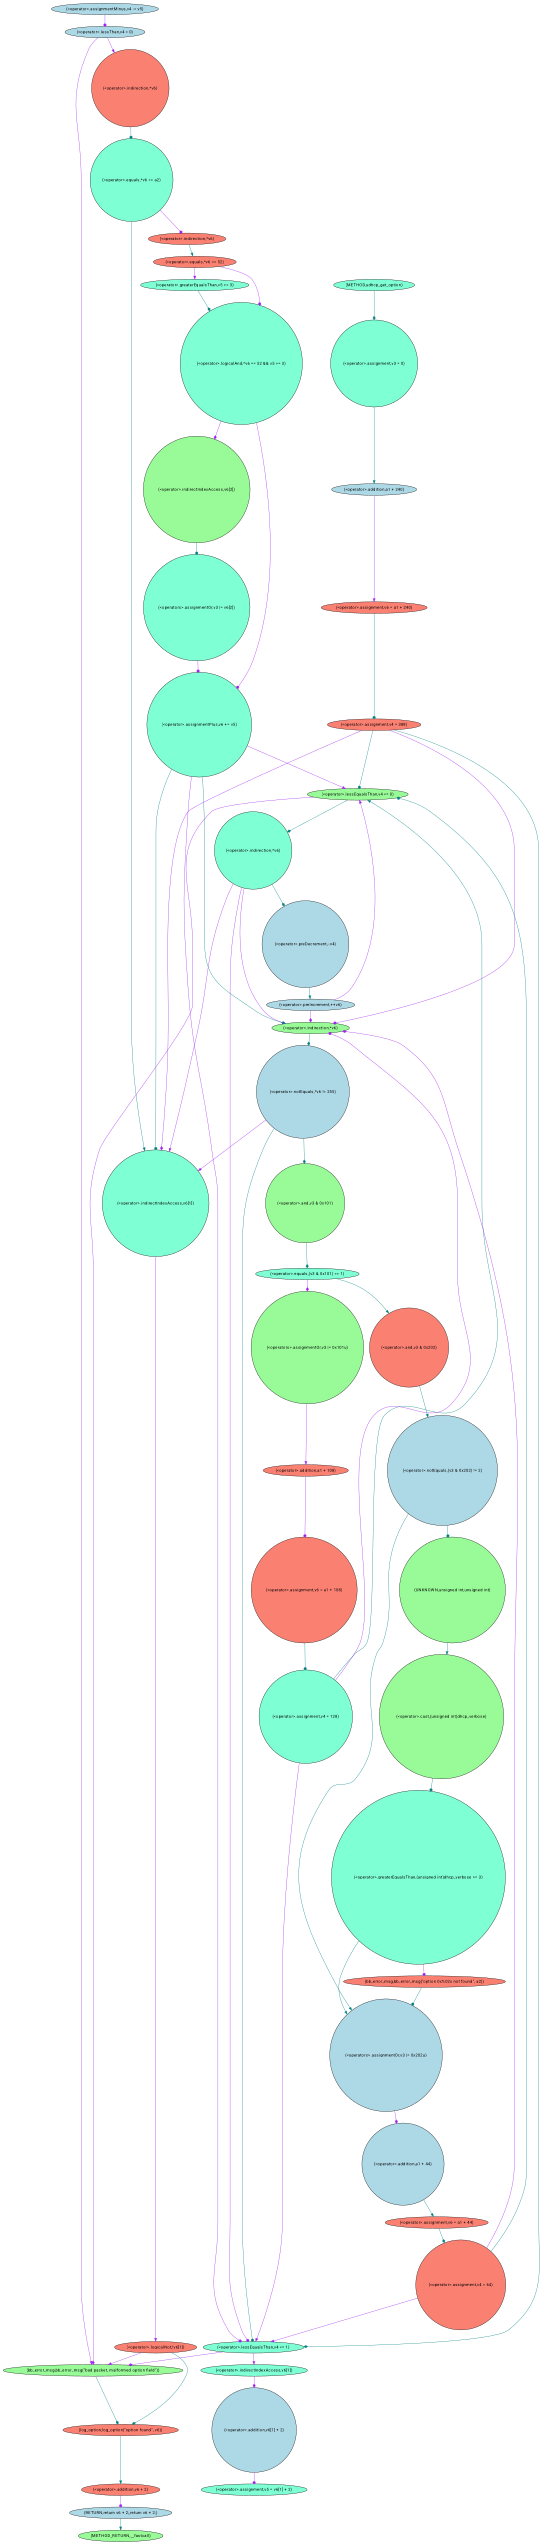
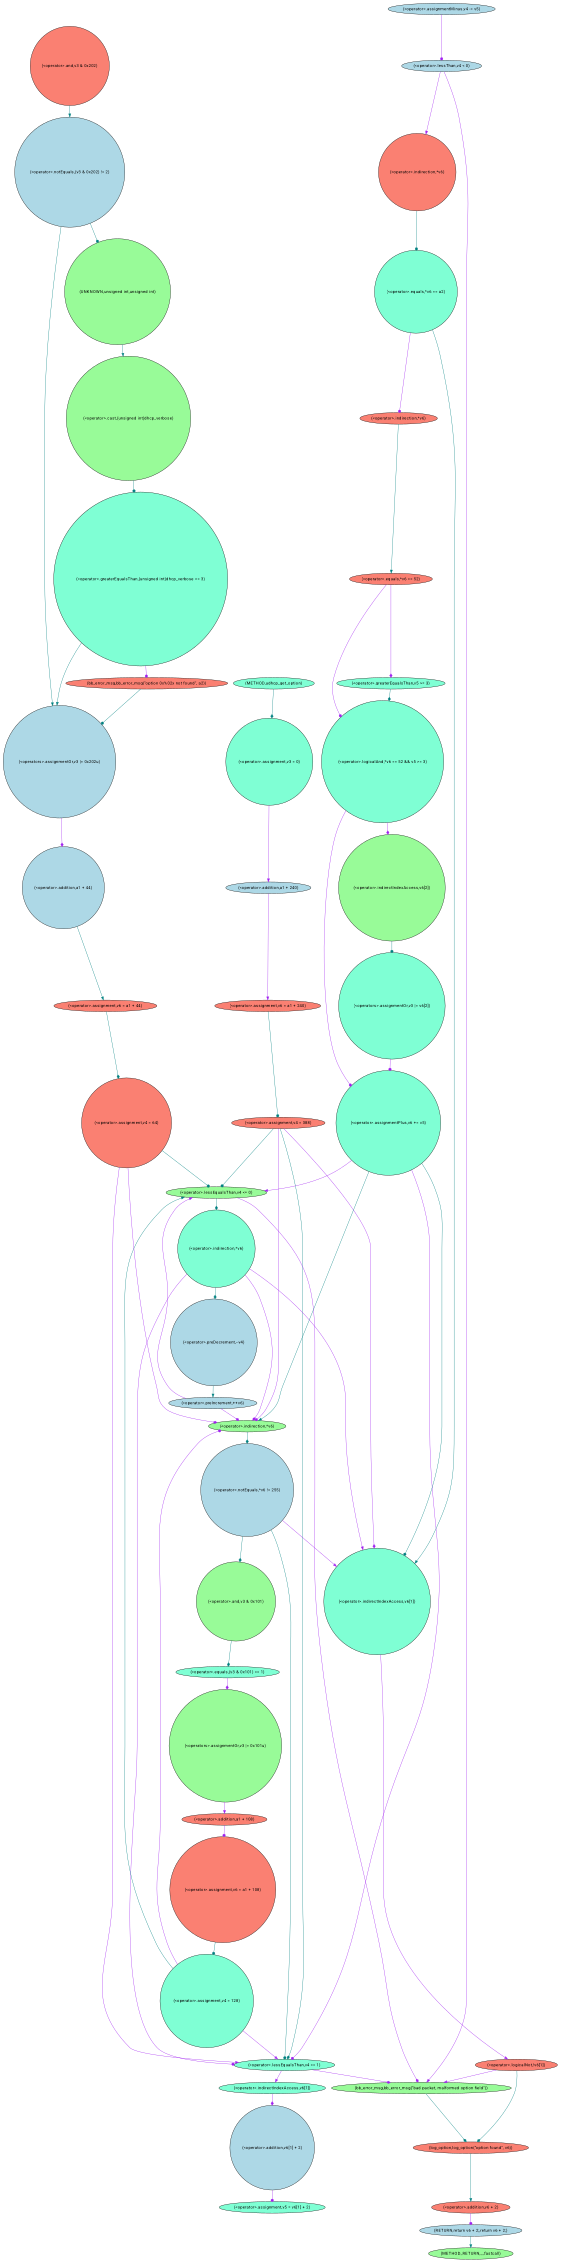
(195, 272) -> (391, 629)
(374, 444) -> (269, 842)
(365, 1290) -> none
